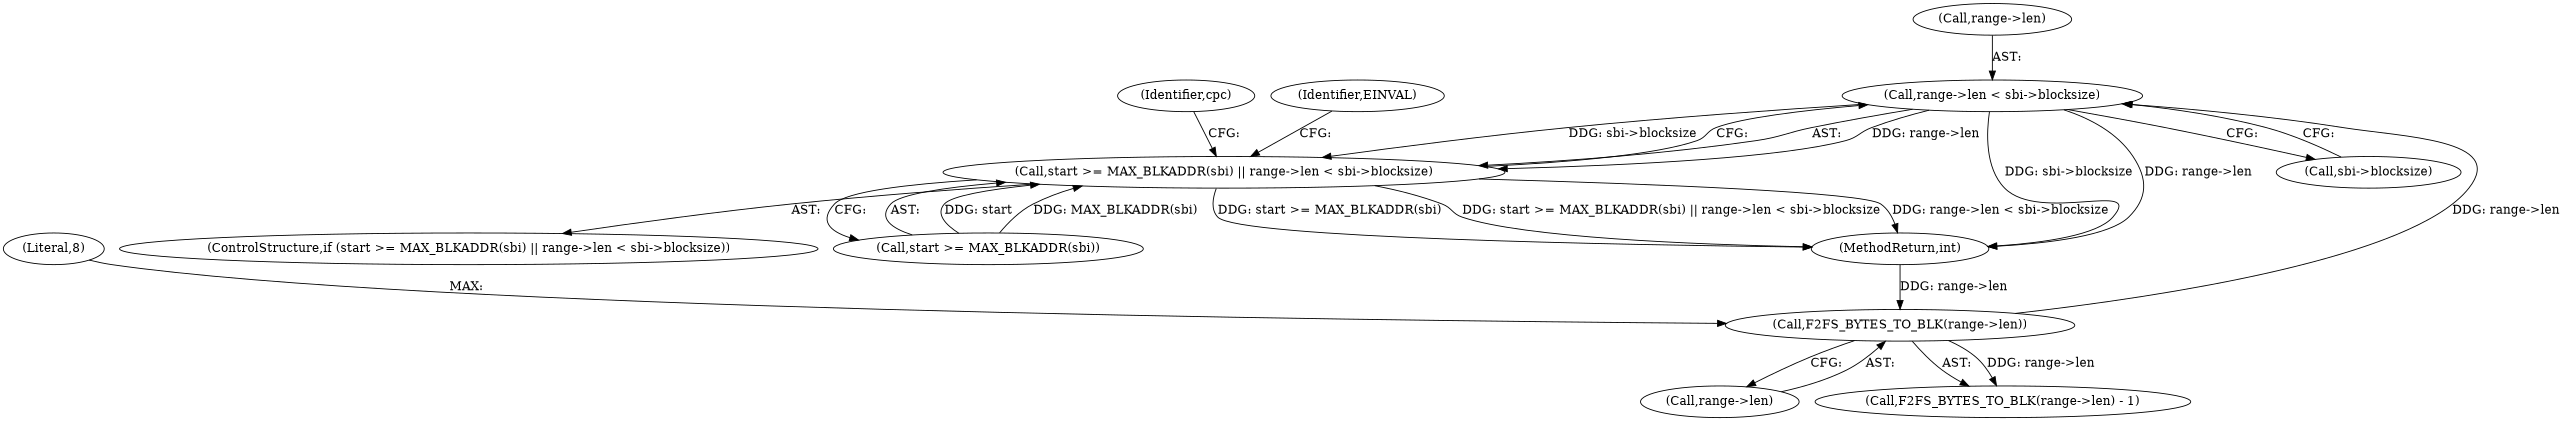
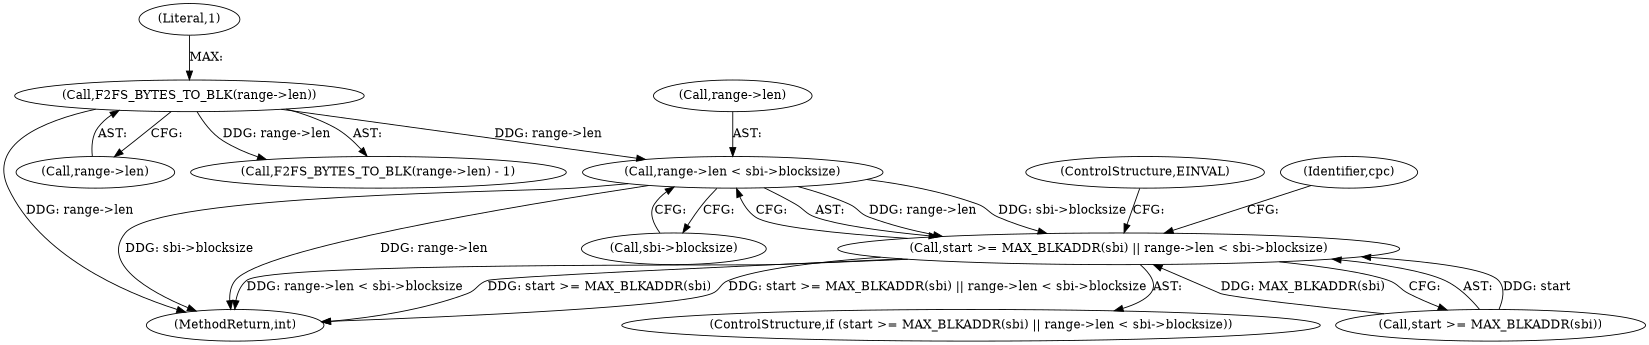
(1358, 96) -> (1145, 172)
(54, 249) -> (189, 19)
(1900, 283) -> (30, 220)
